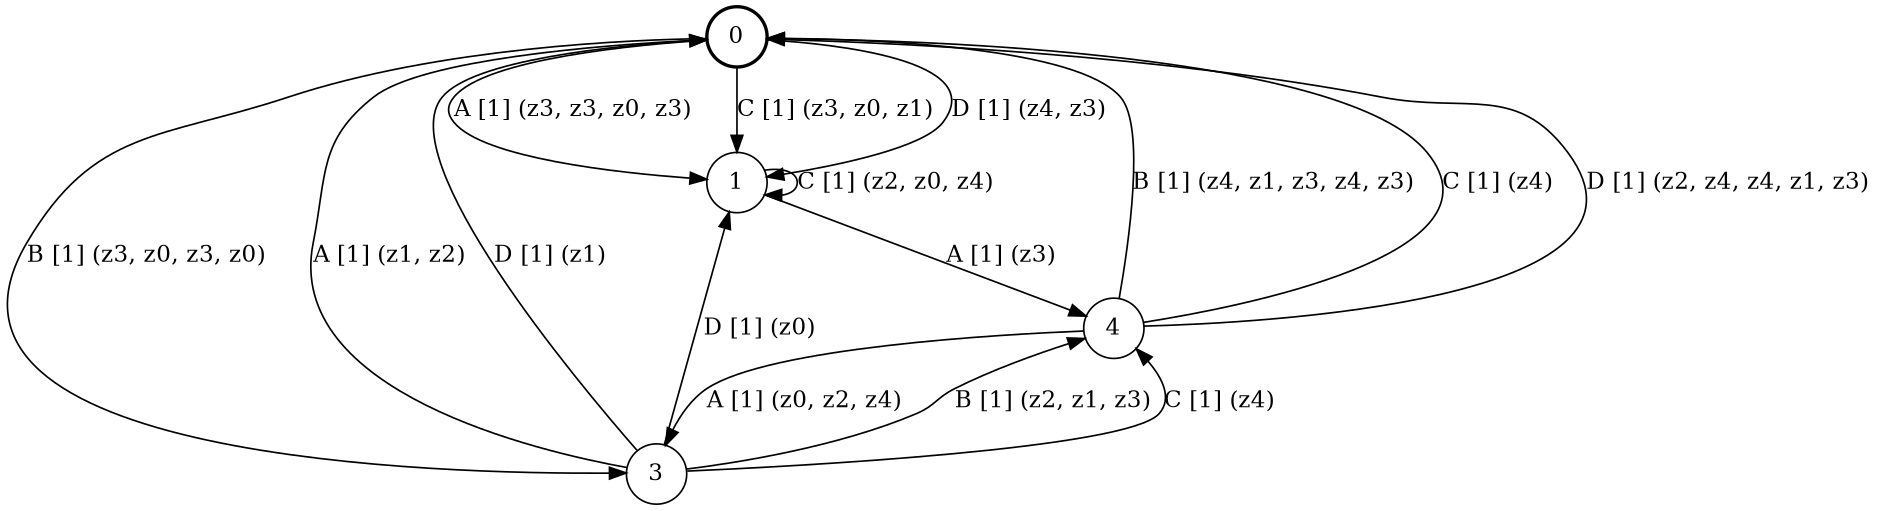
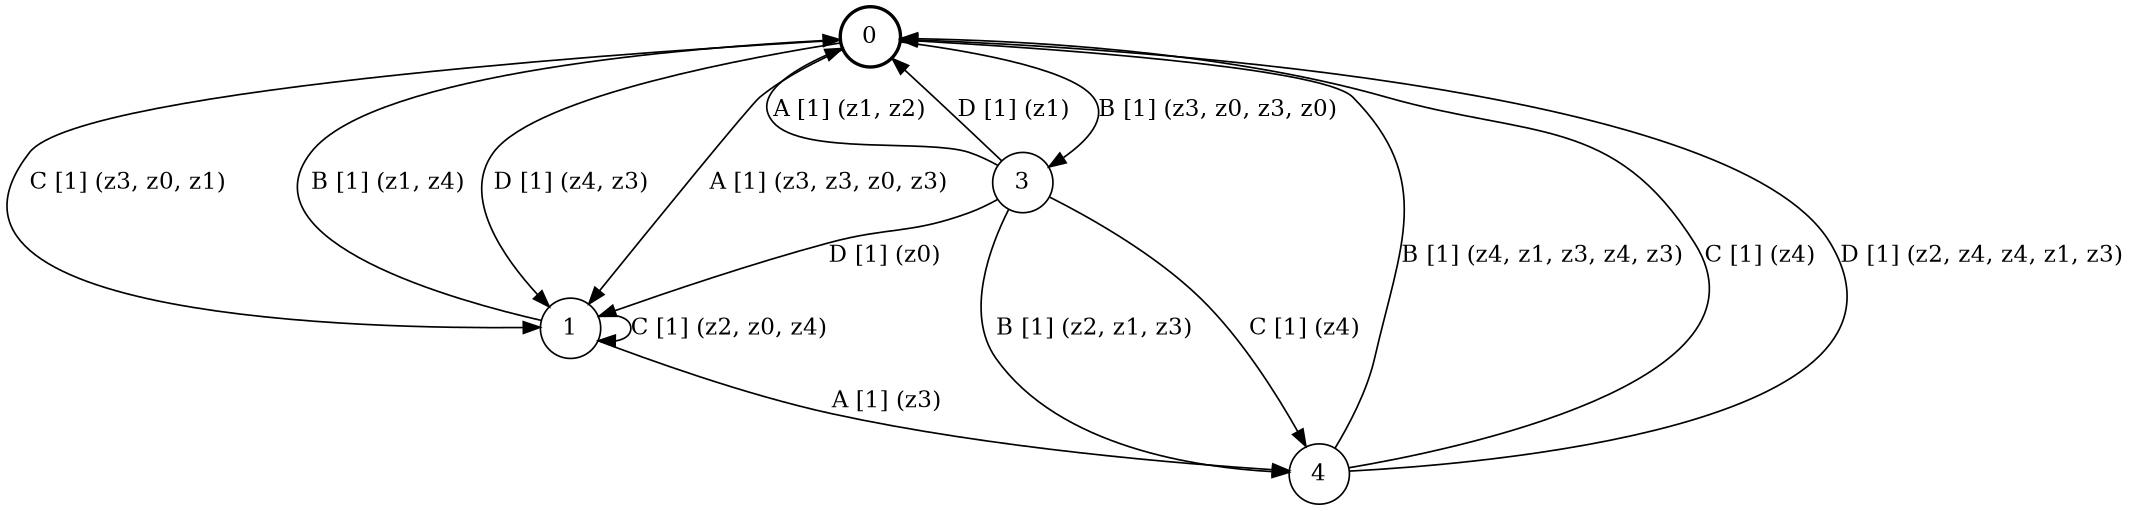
none -> (399, 102)
(866, 349) -> none
